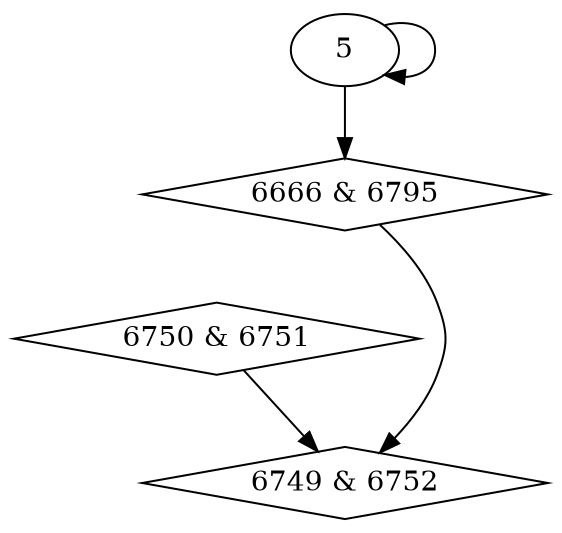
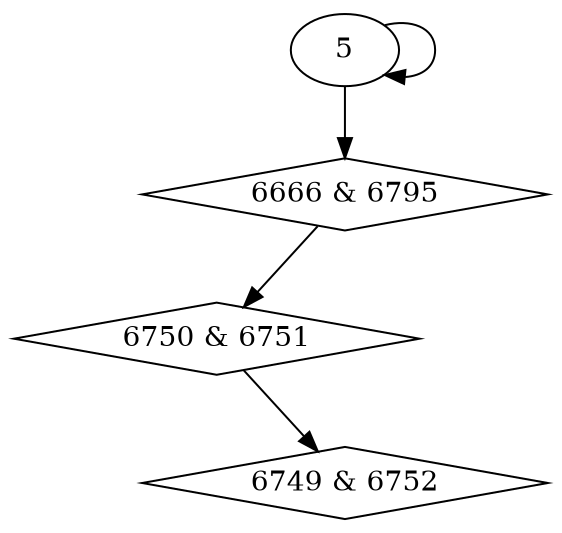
(445, 328) -> (288, 259)
